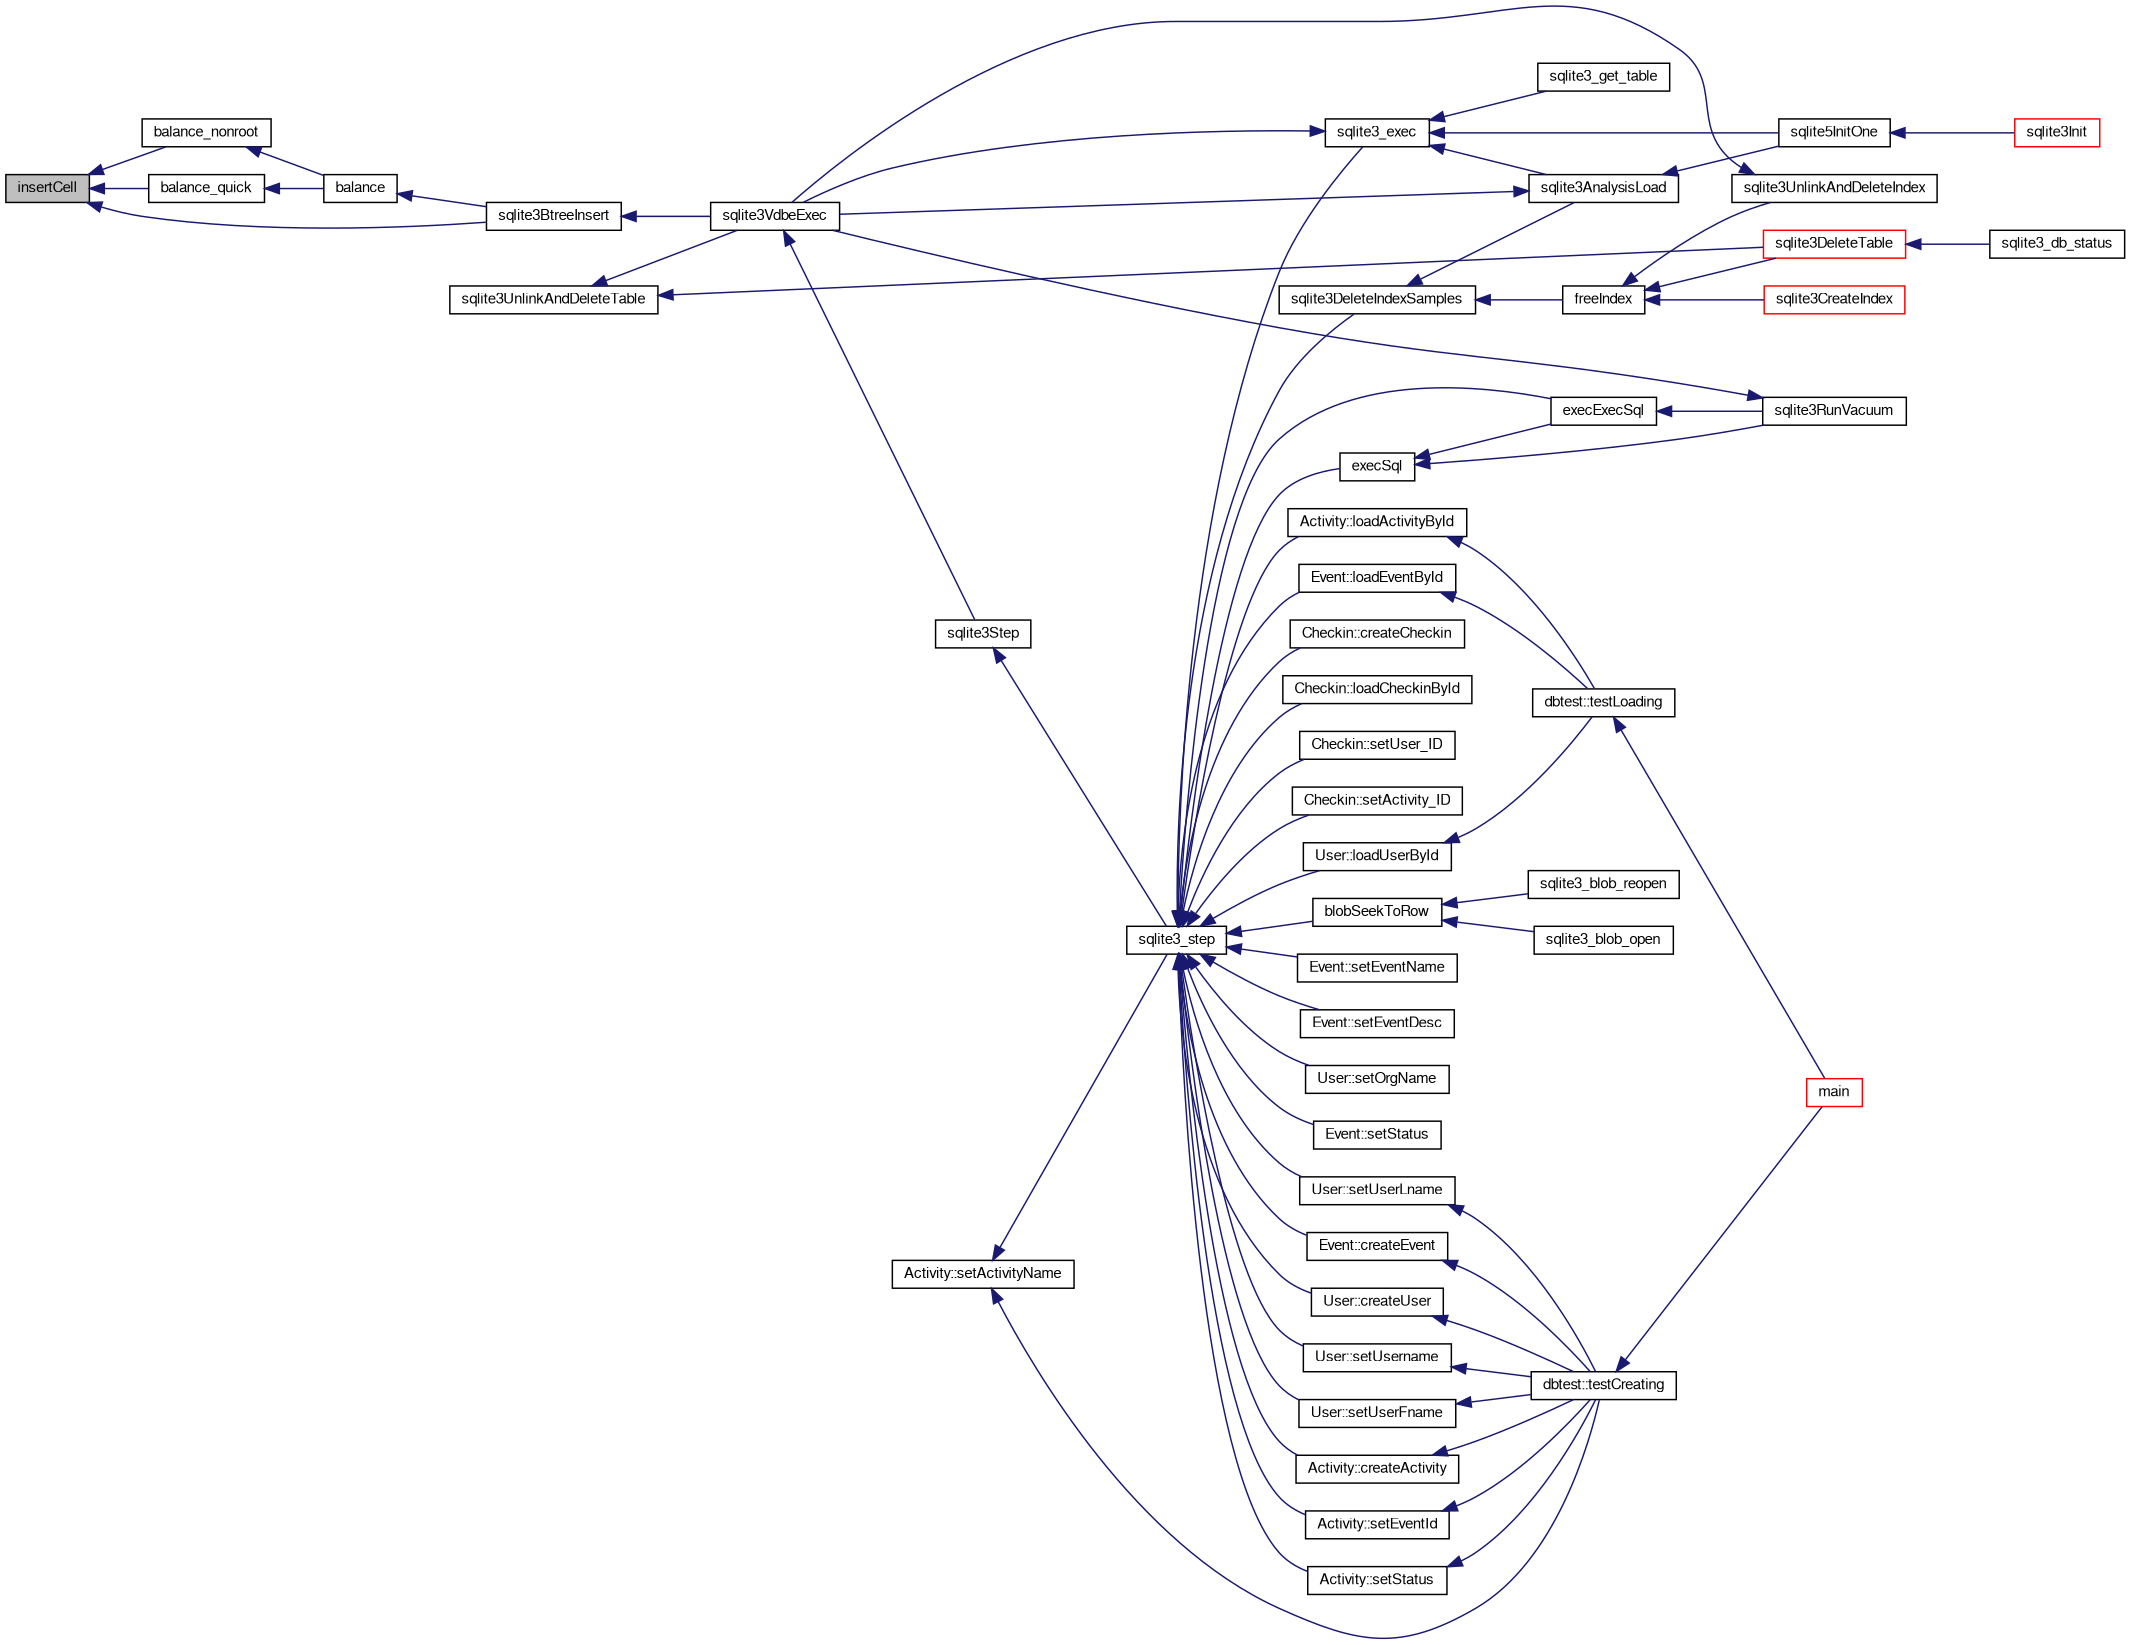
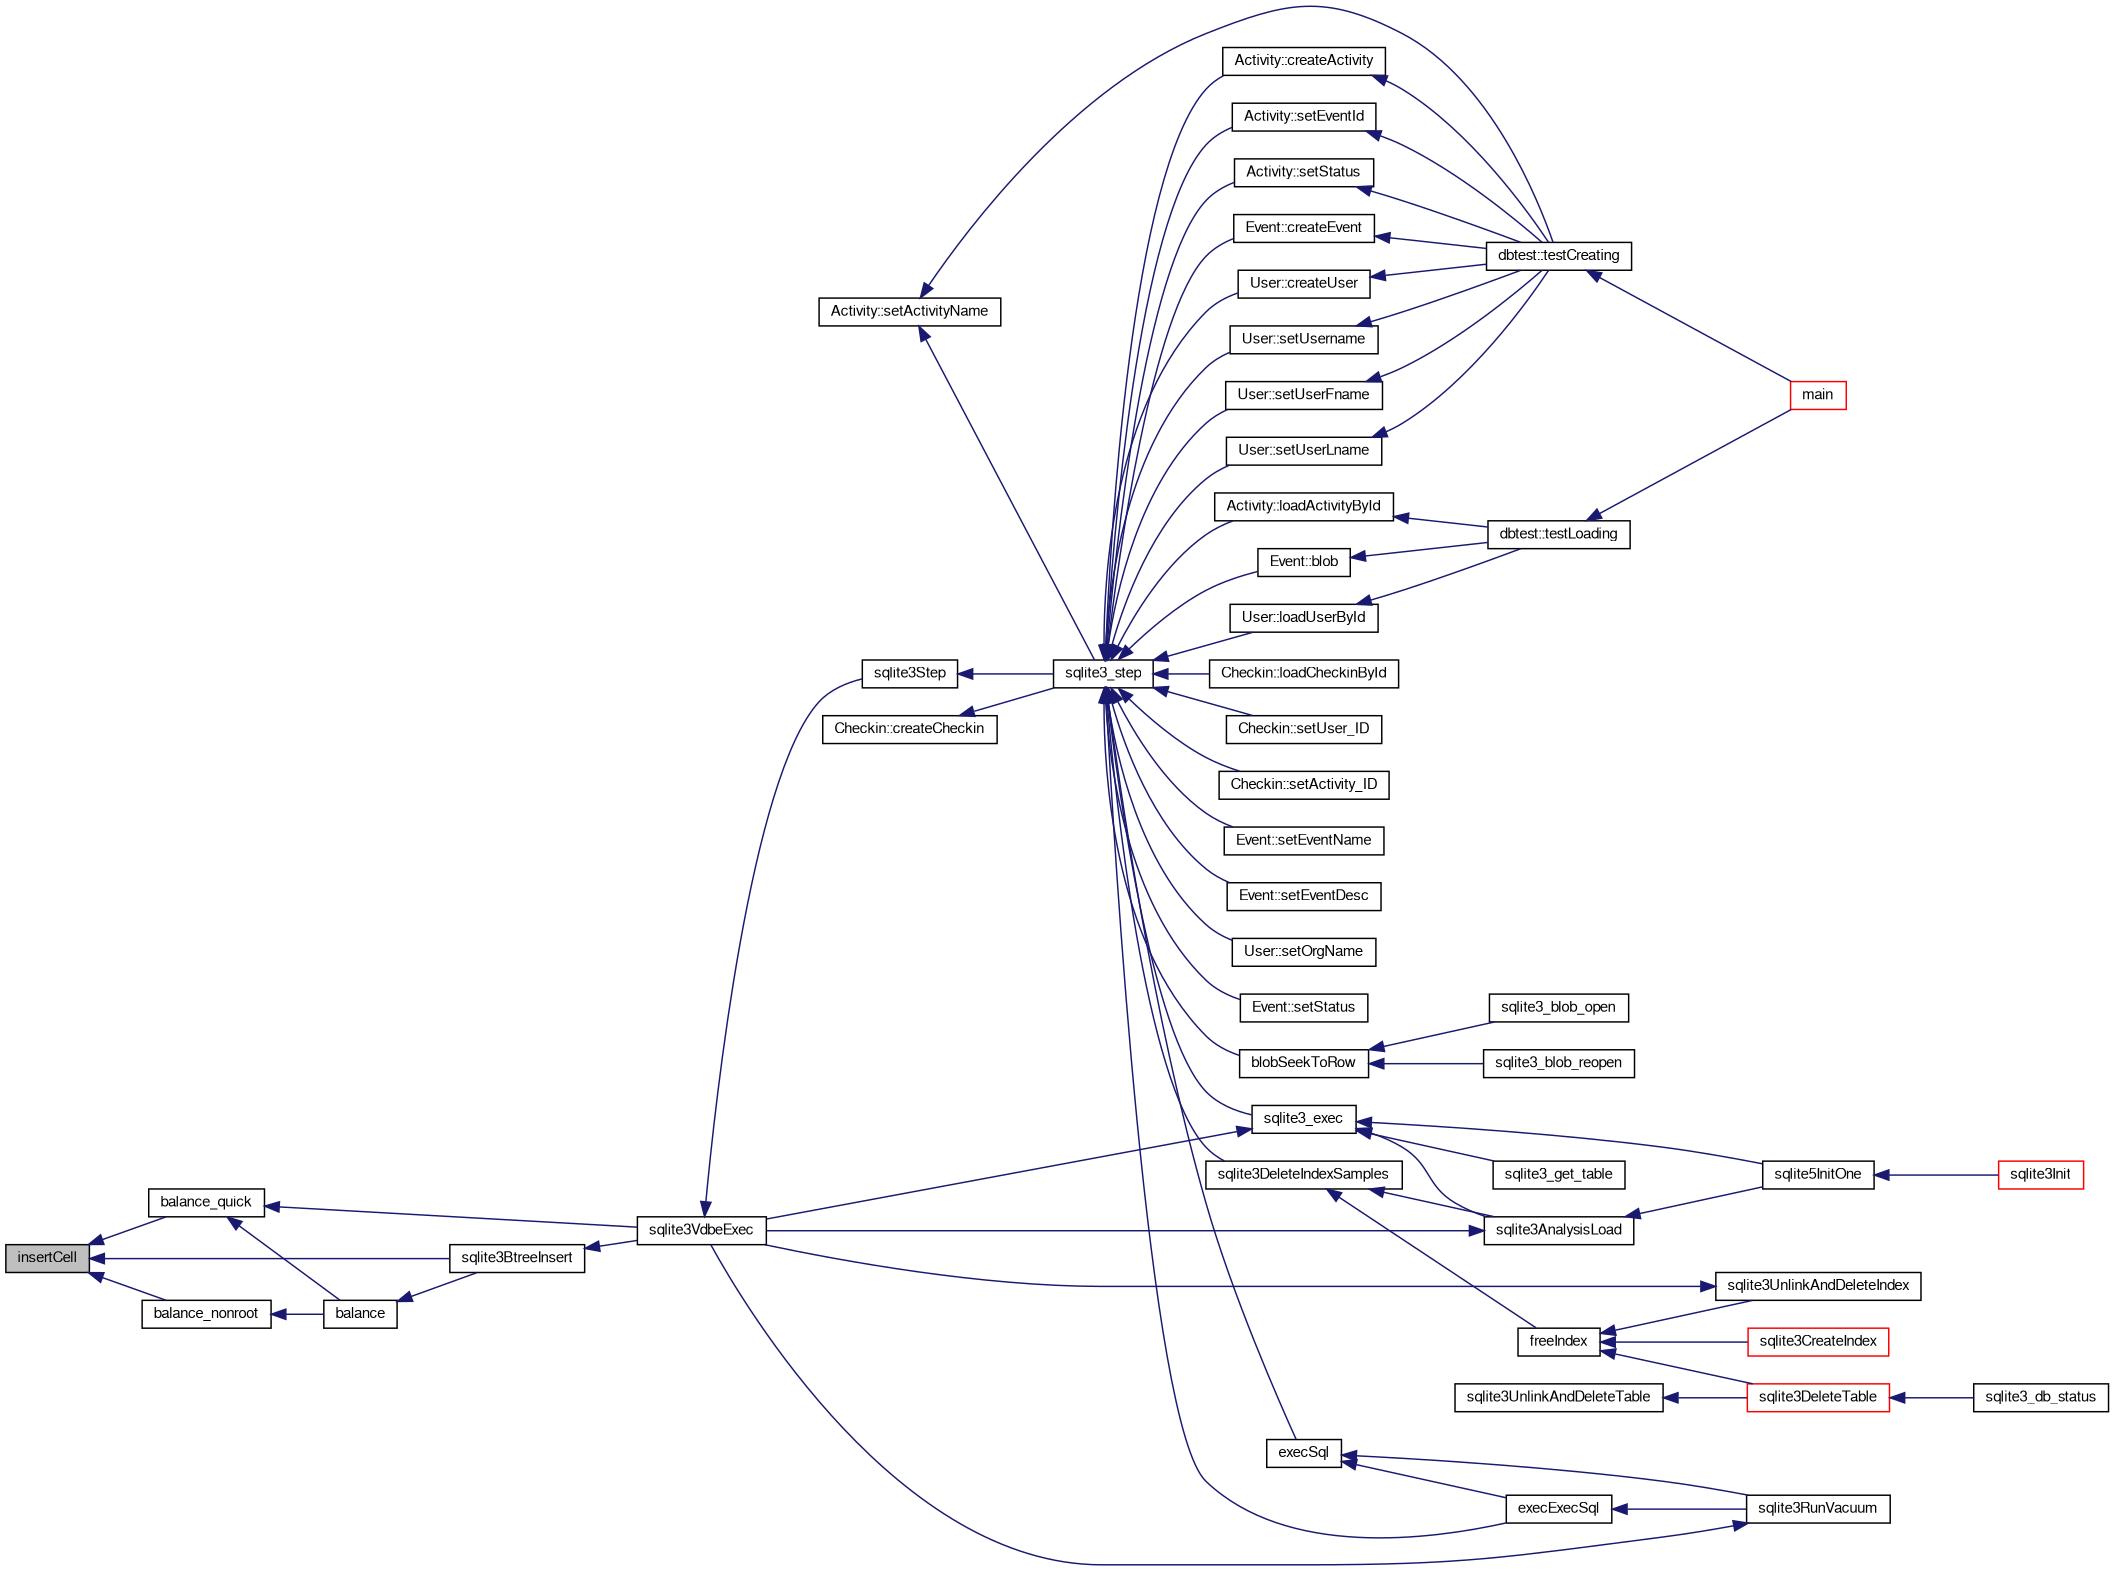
(671, 255) -> (458, 1217)
(1377, 578) -> (1304, 563)
(1219, 752) -> (1014, 700)
